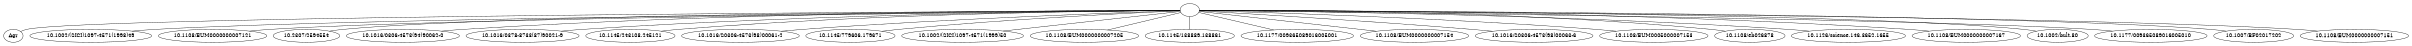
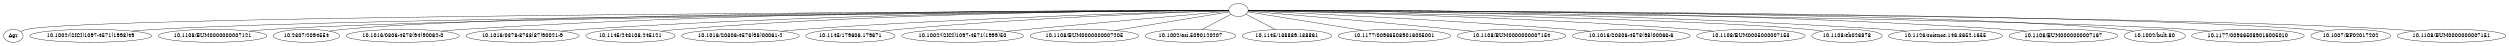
(306, 36) -> (306, 36)
(850, 36) -> (850, 36)
none -> (1190, 36)
